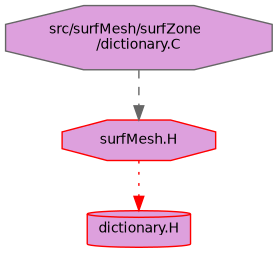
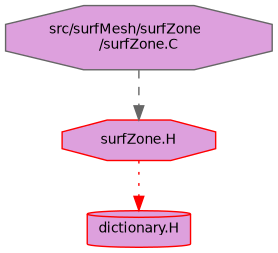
(139, 38) -> (139, 38)
(139, 140) -> (139, 140)
